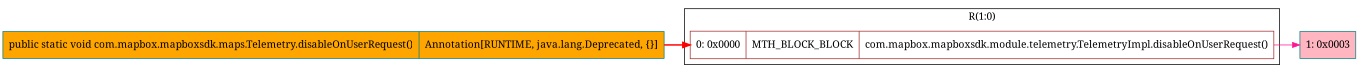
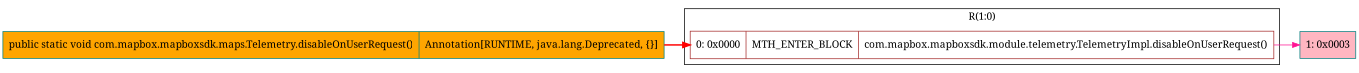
(803, 45) -> (802, 45)
